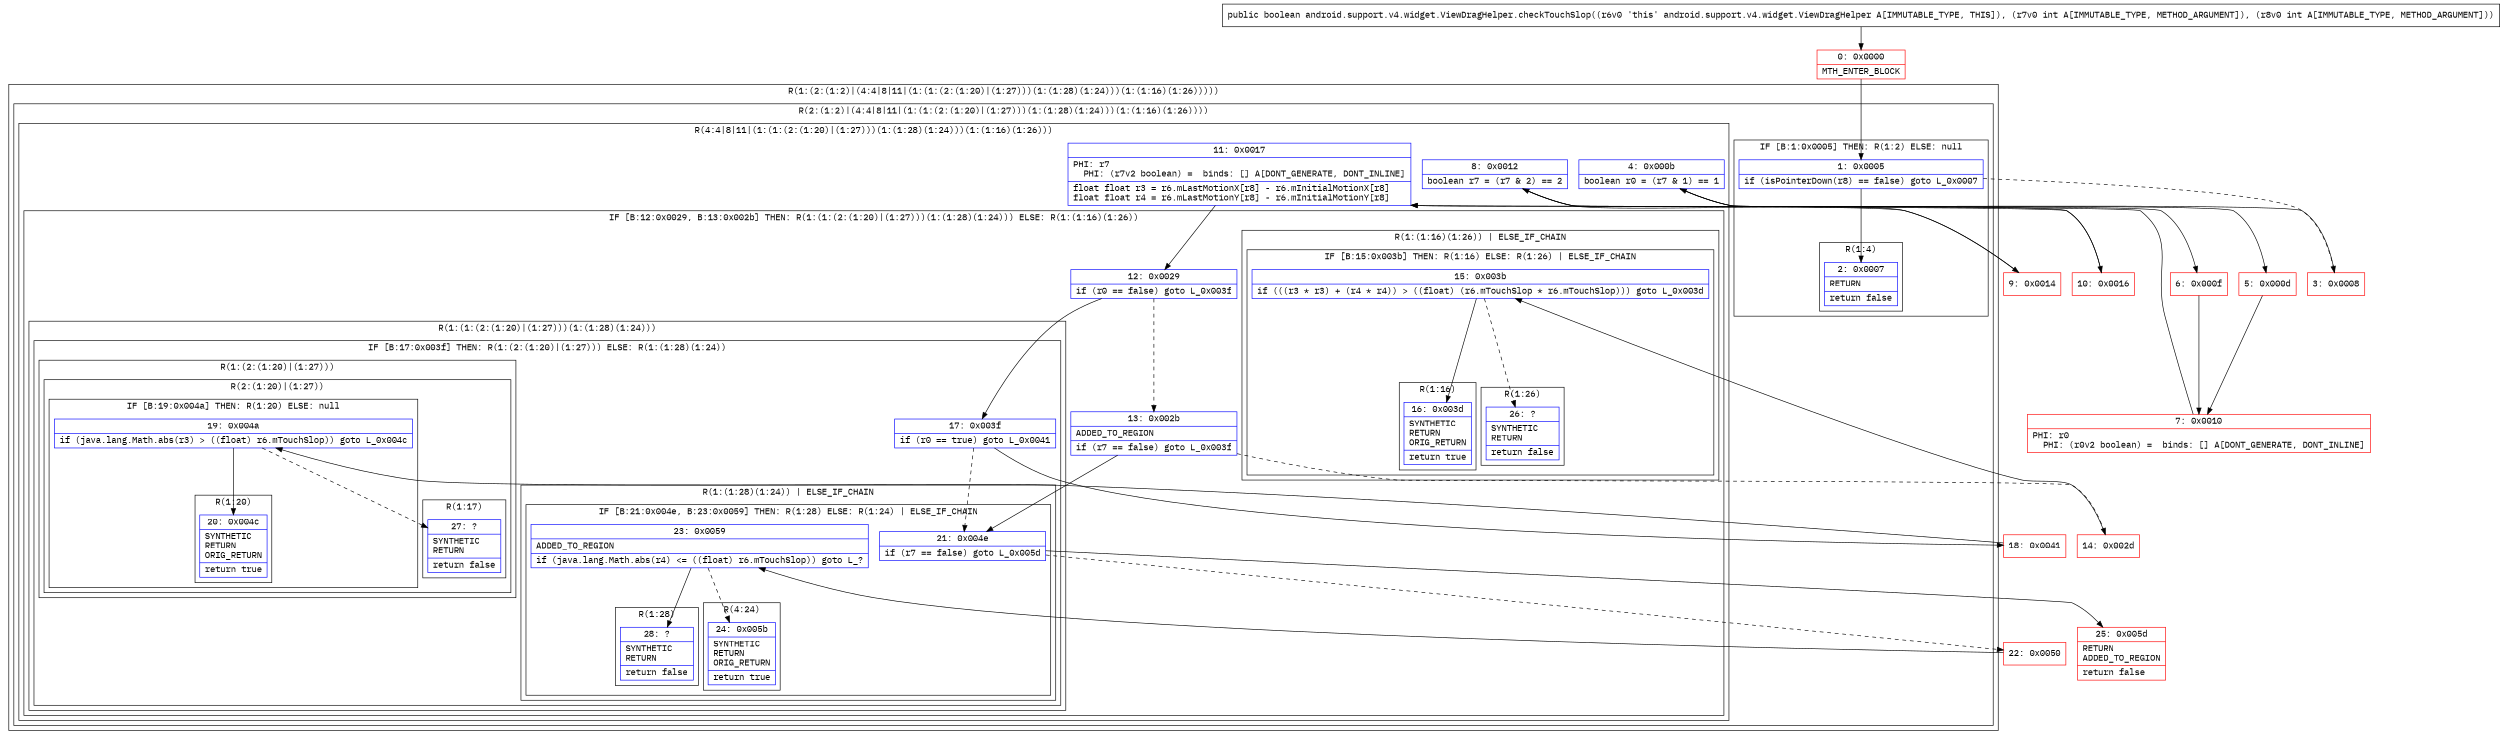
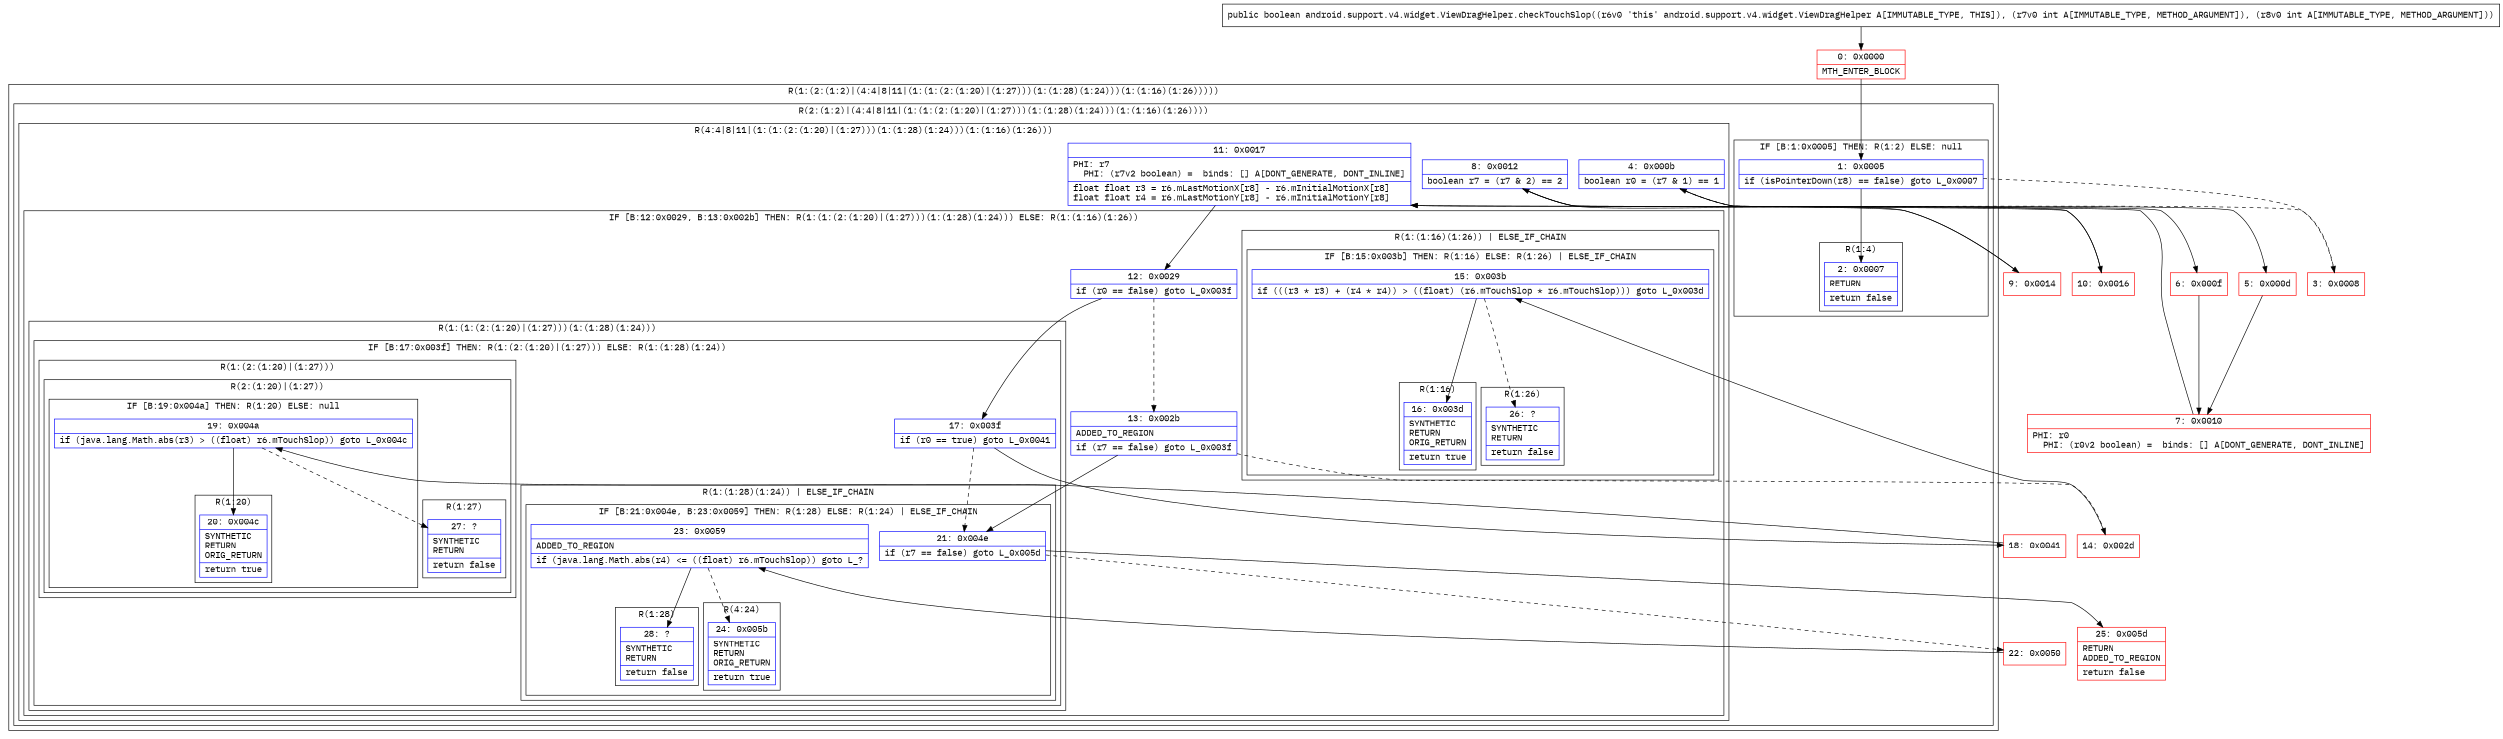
(2029, 206) -> (2029, 206)
(464, 507) -> (464, 507)
